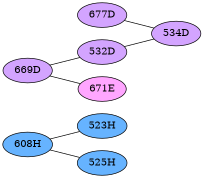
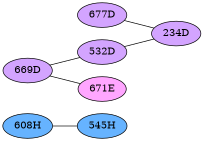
(176, 34) -> (176, 34)
(102, 126) -> none
(102, 163) -> (102, 126)
